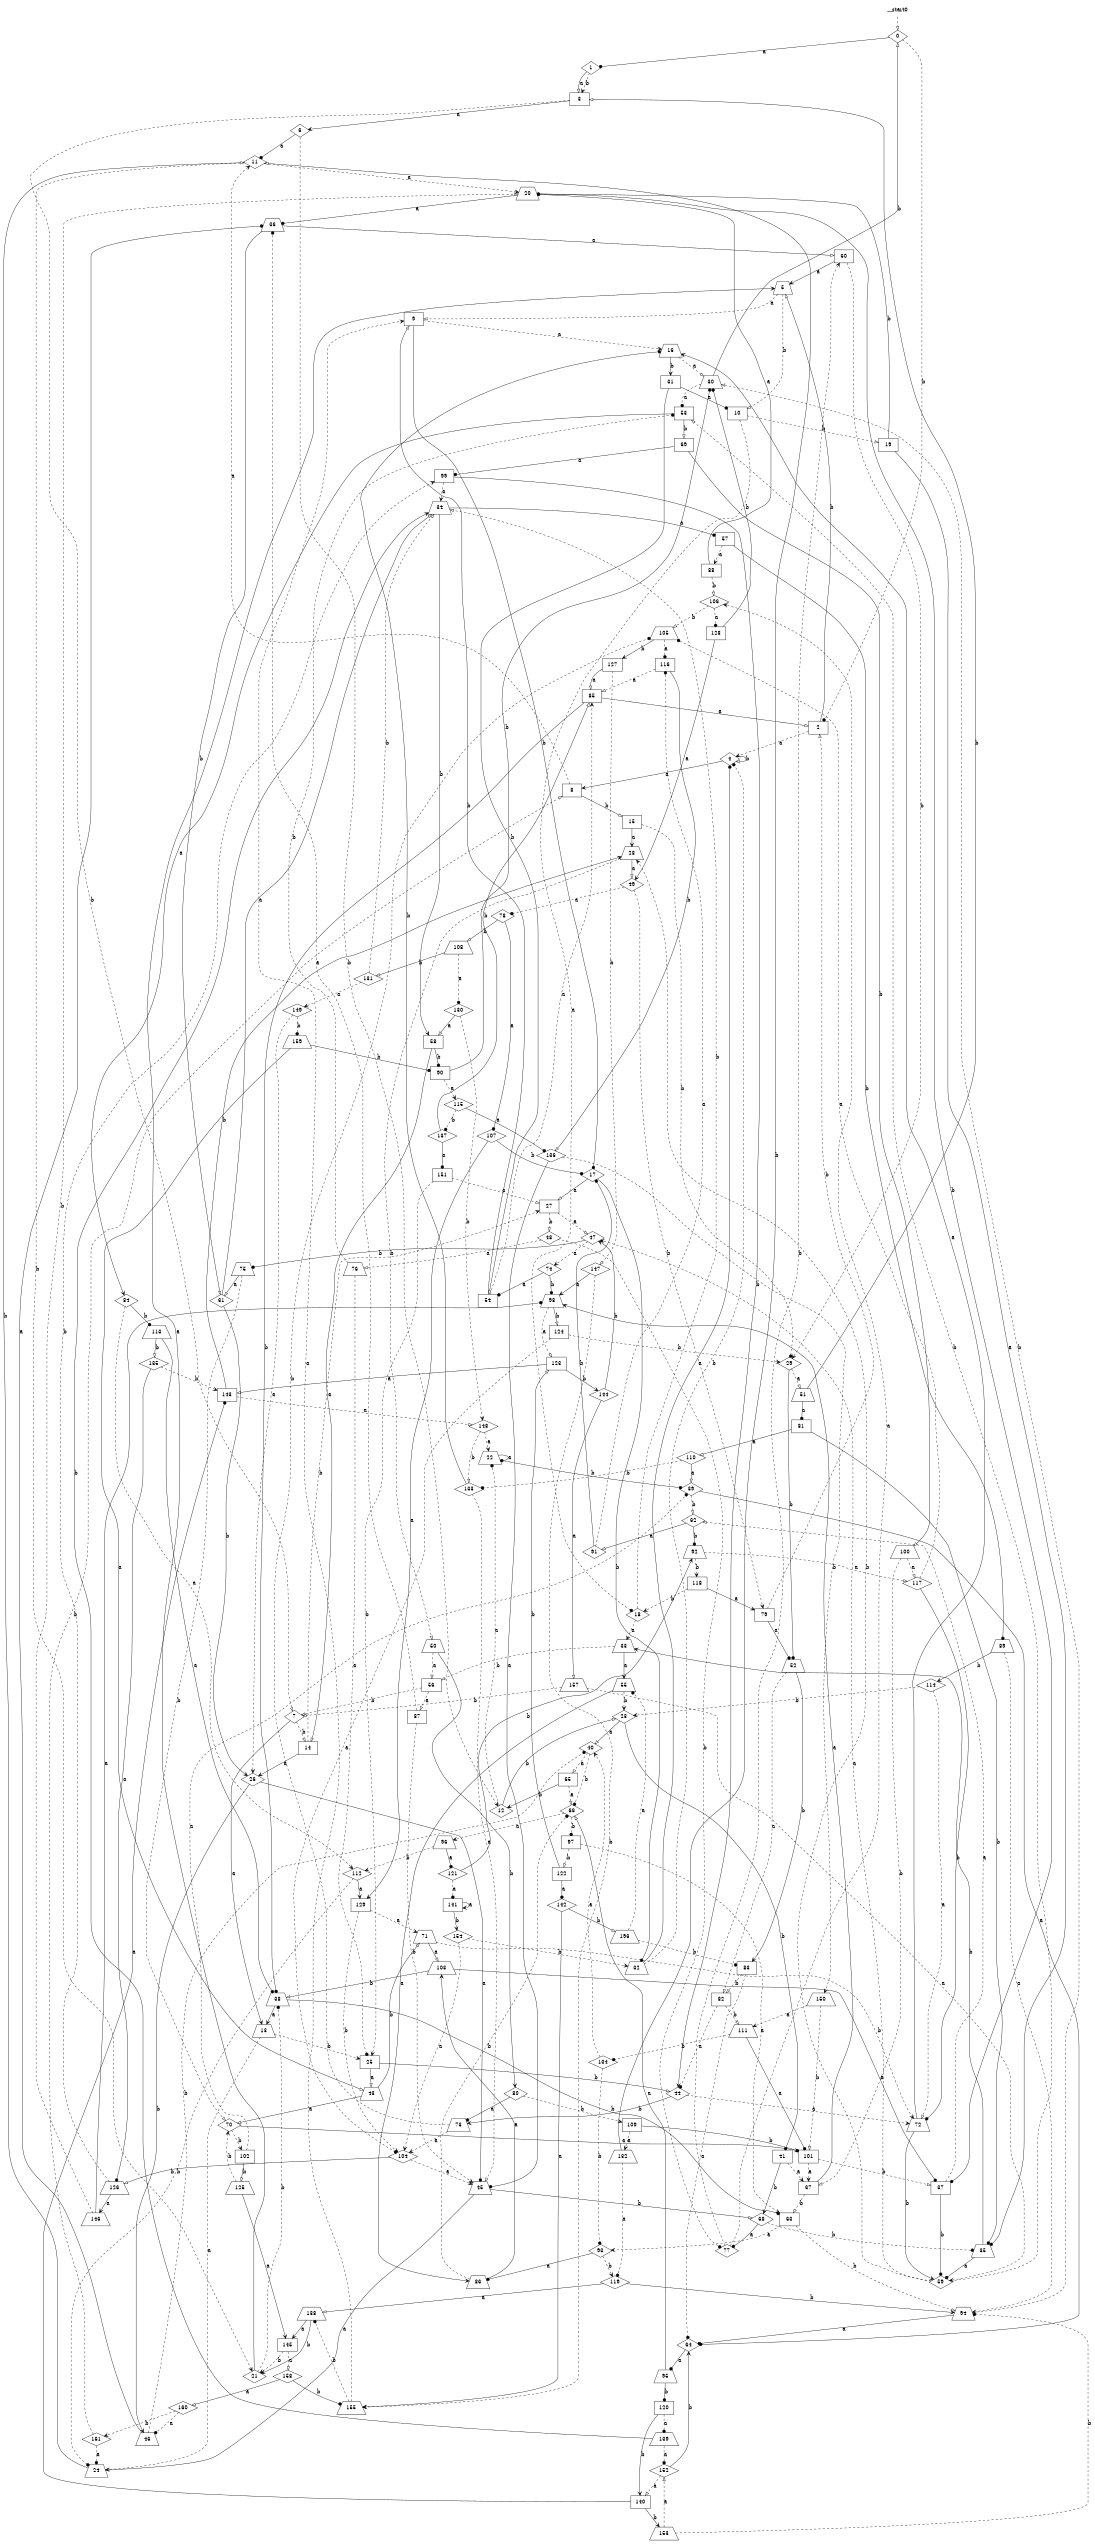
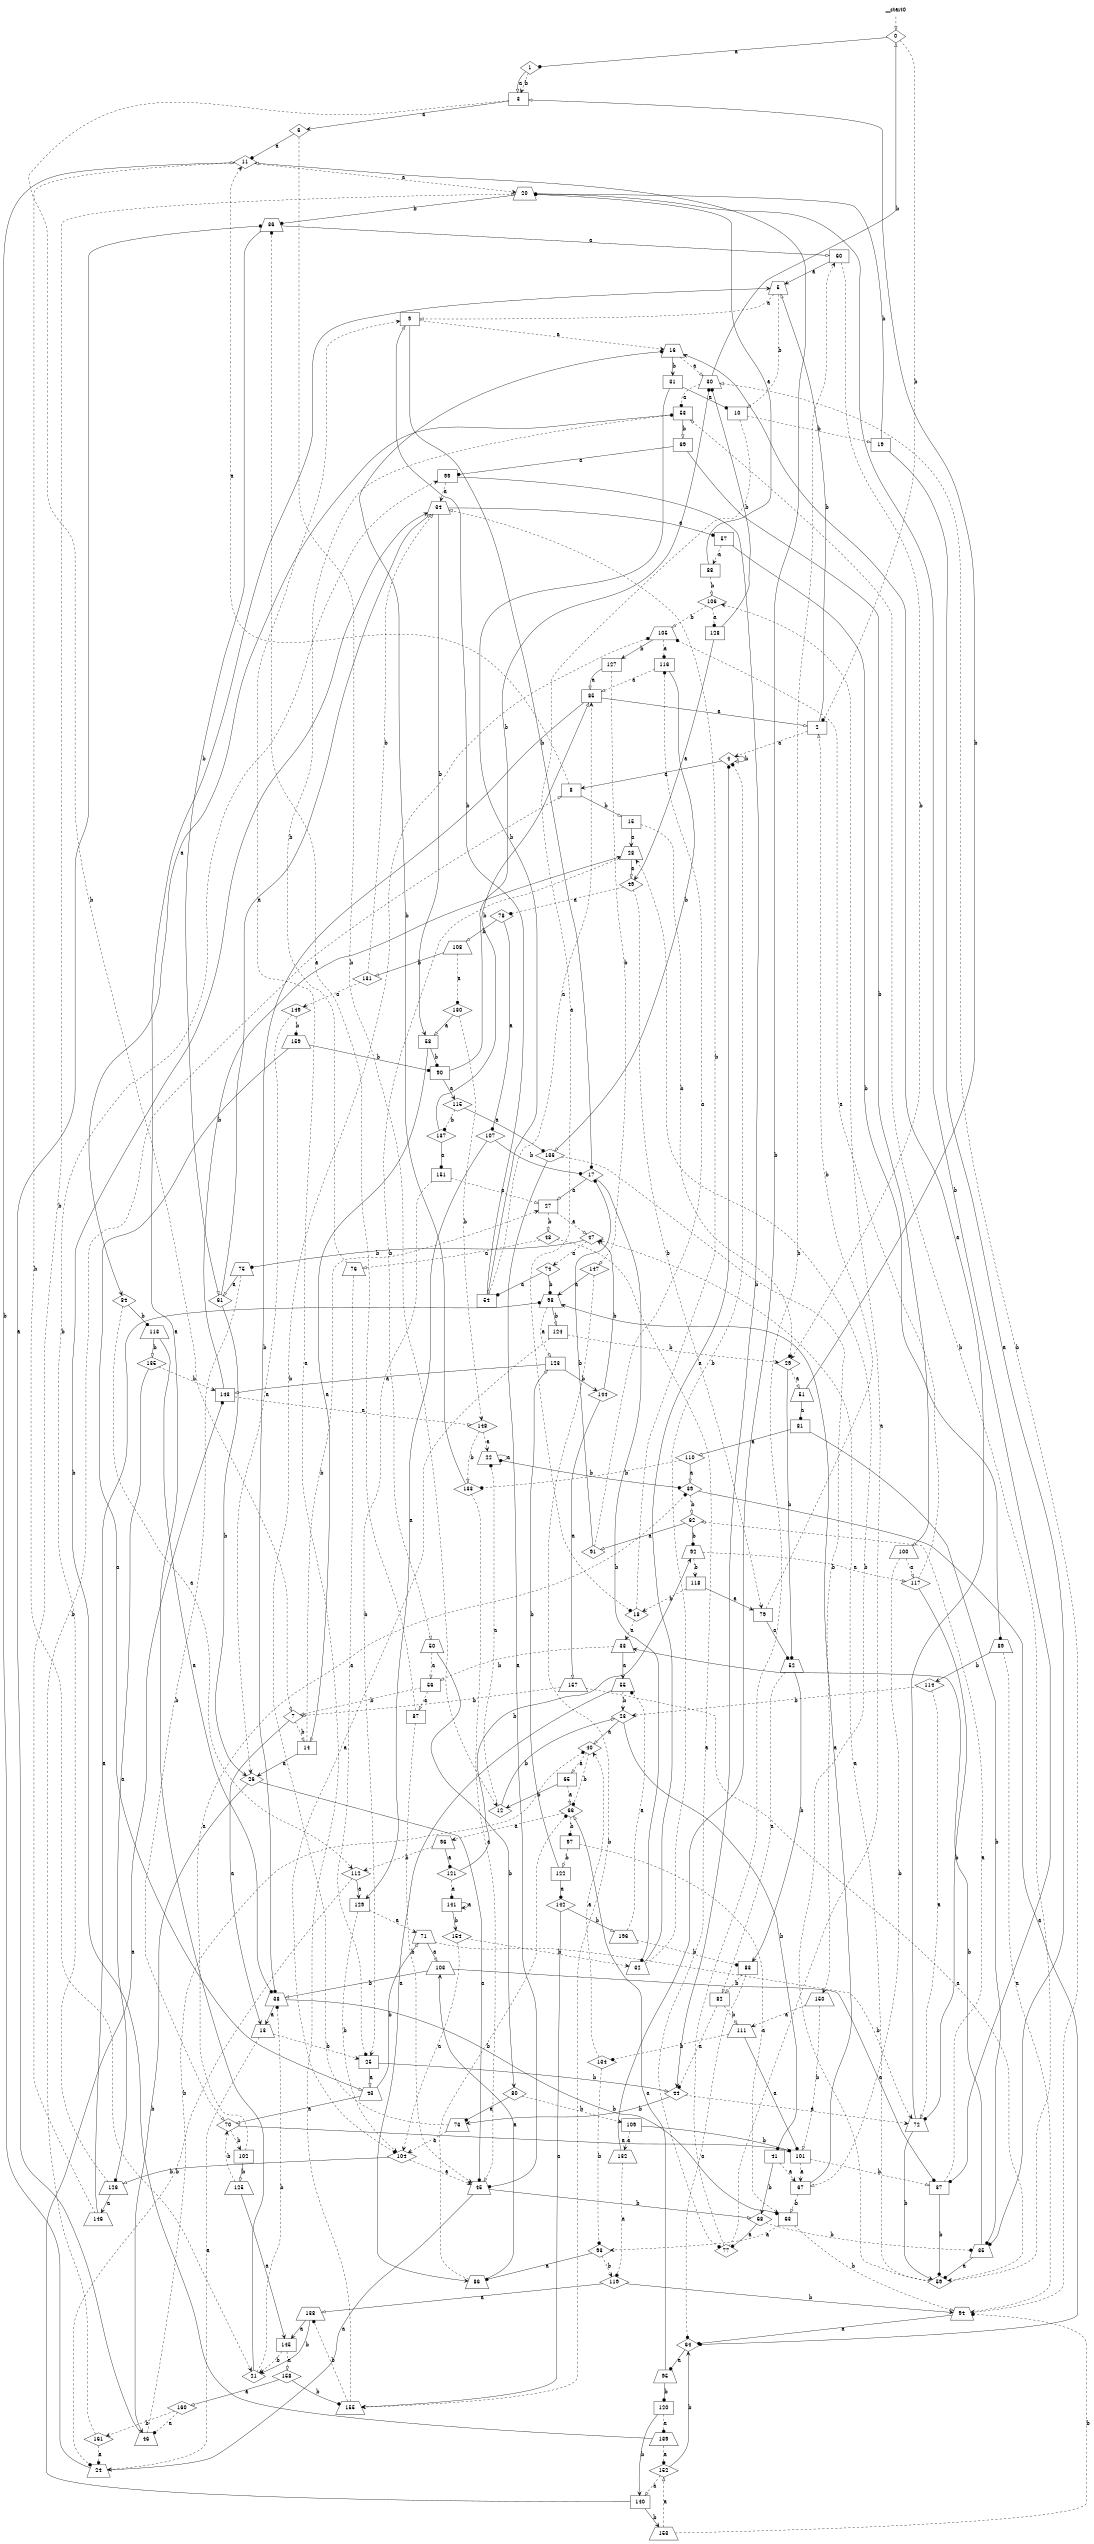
(417, 209) -> (415, 209)
(449, 1088) -> (448, 1088)
(705, 1748) -> (707, 1748)
